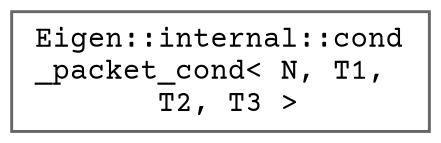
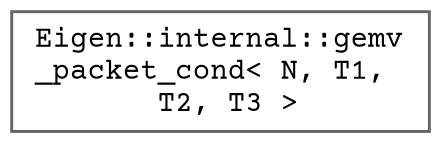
(221, 72) -> (221, 72)
